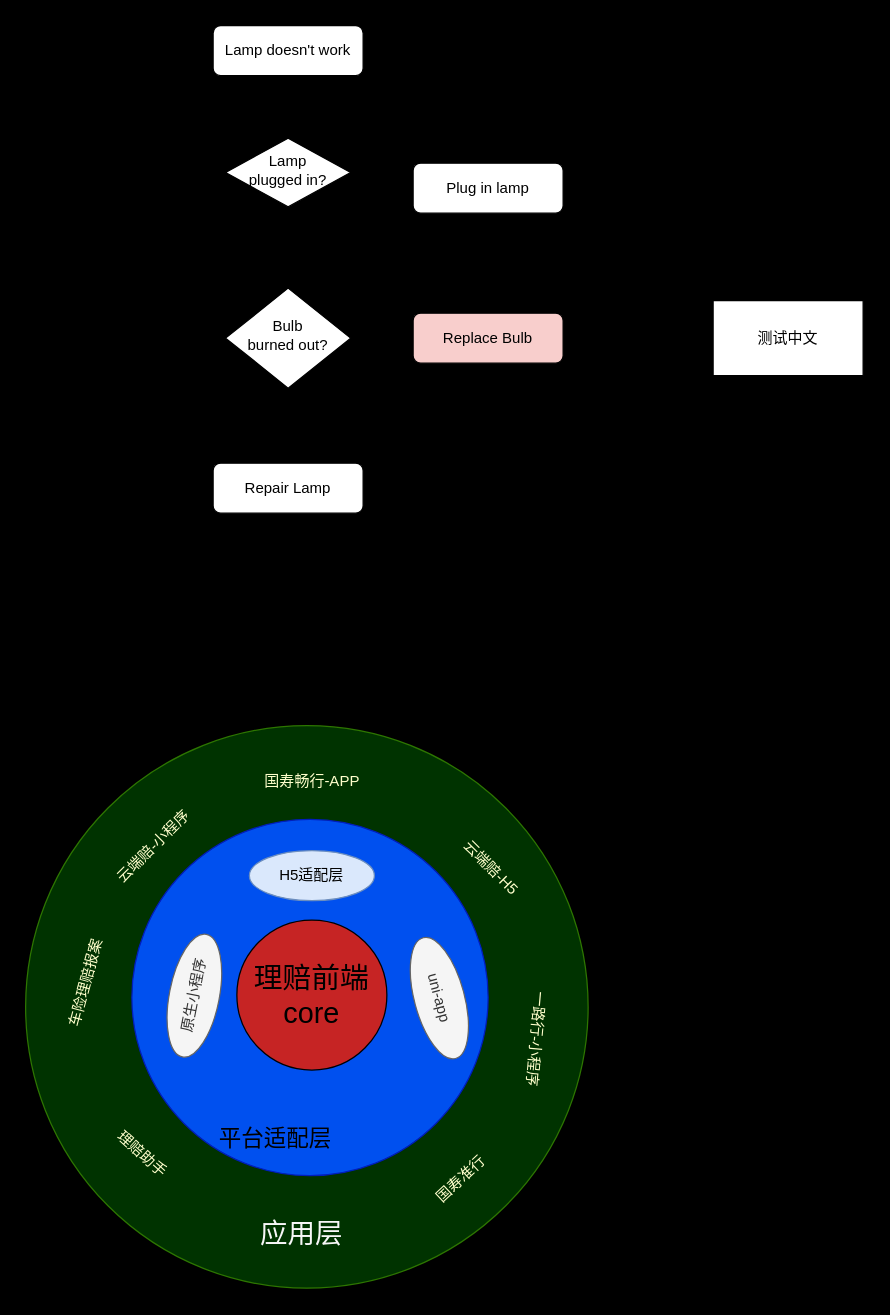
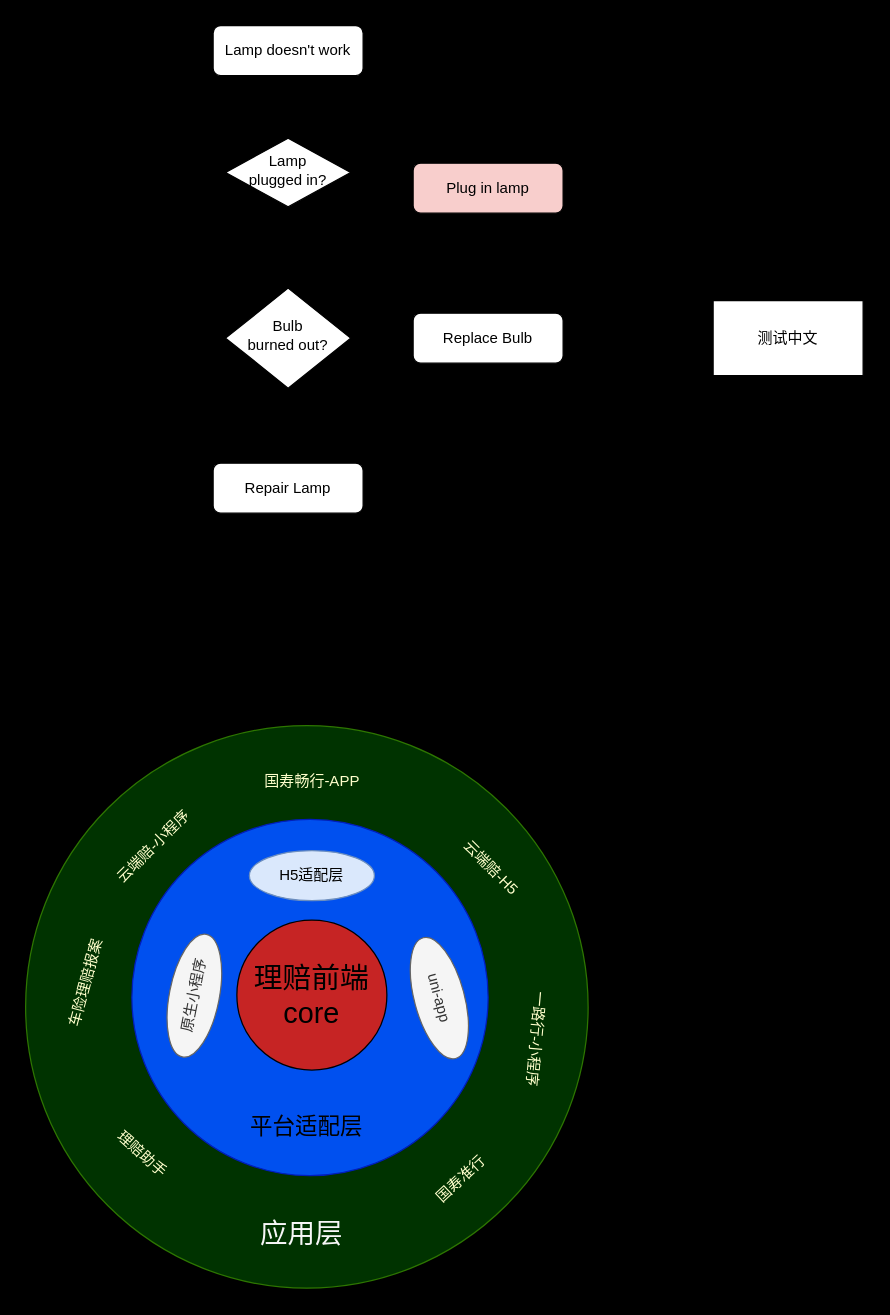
(488, 188) -> (488, 188)
(488, 338) -> (488, 338)
(276, 1139) -> (307, 1127)
